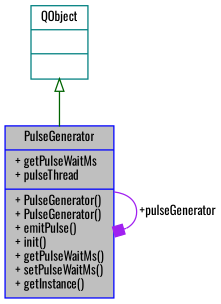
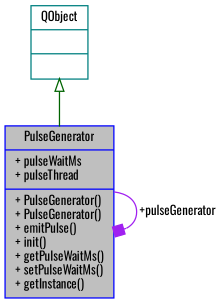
(56, 162) -> (49, 162)
